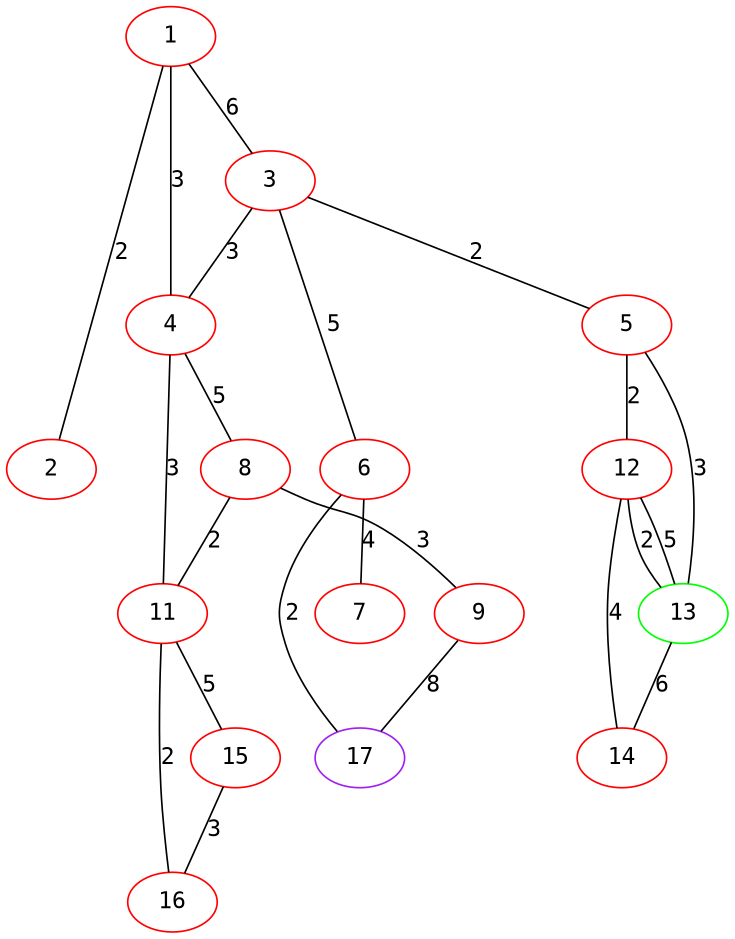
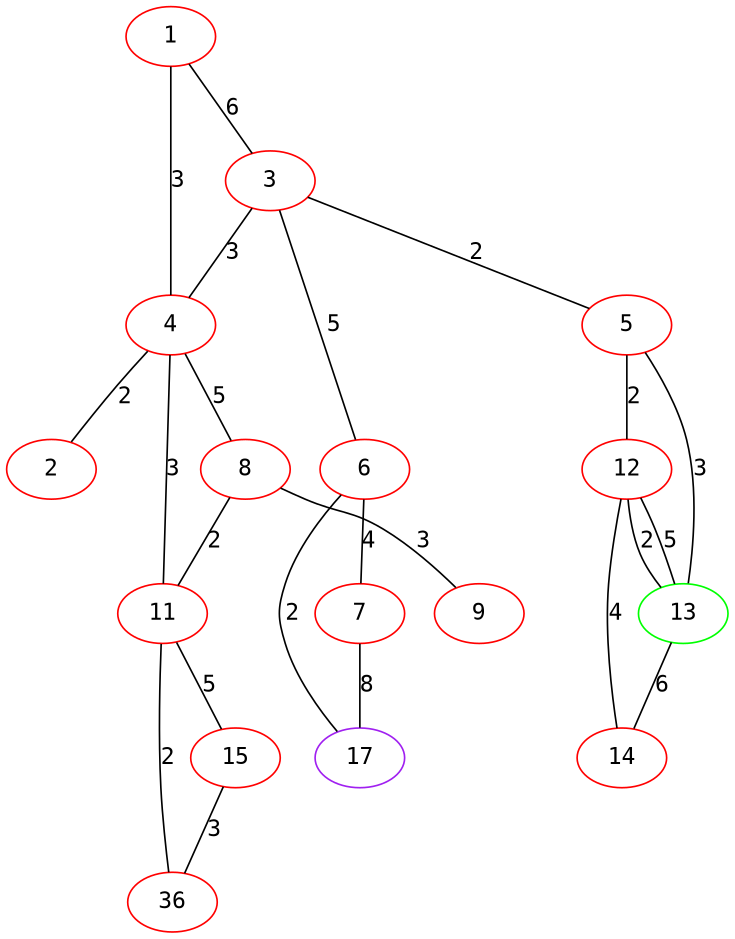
(111, 253) -> (108, 396)
(419, 686) -> (360, 686)
(172, 902) -> (172, 902)
